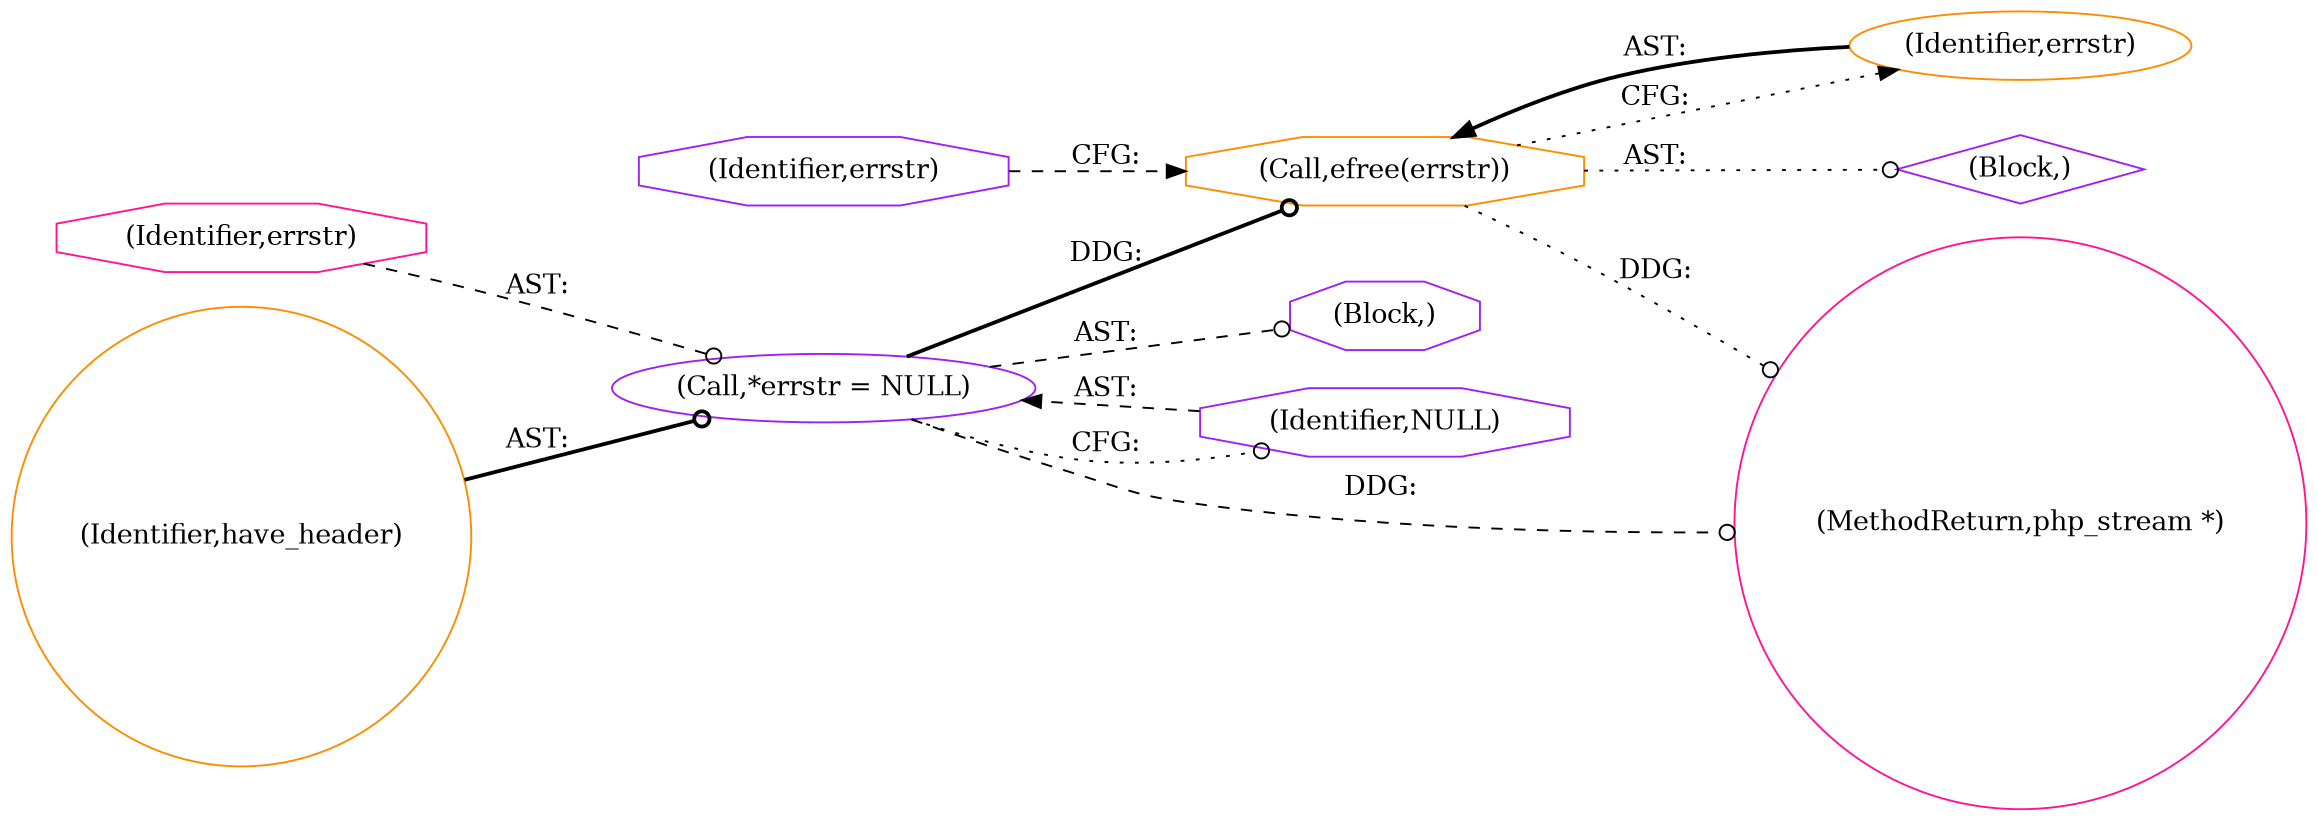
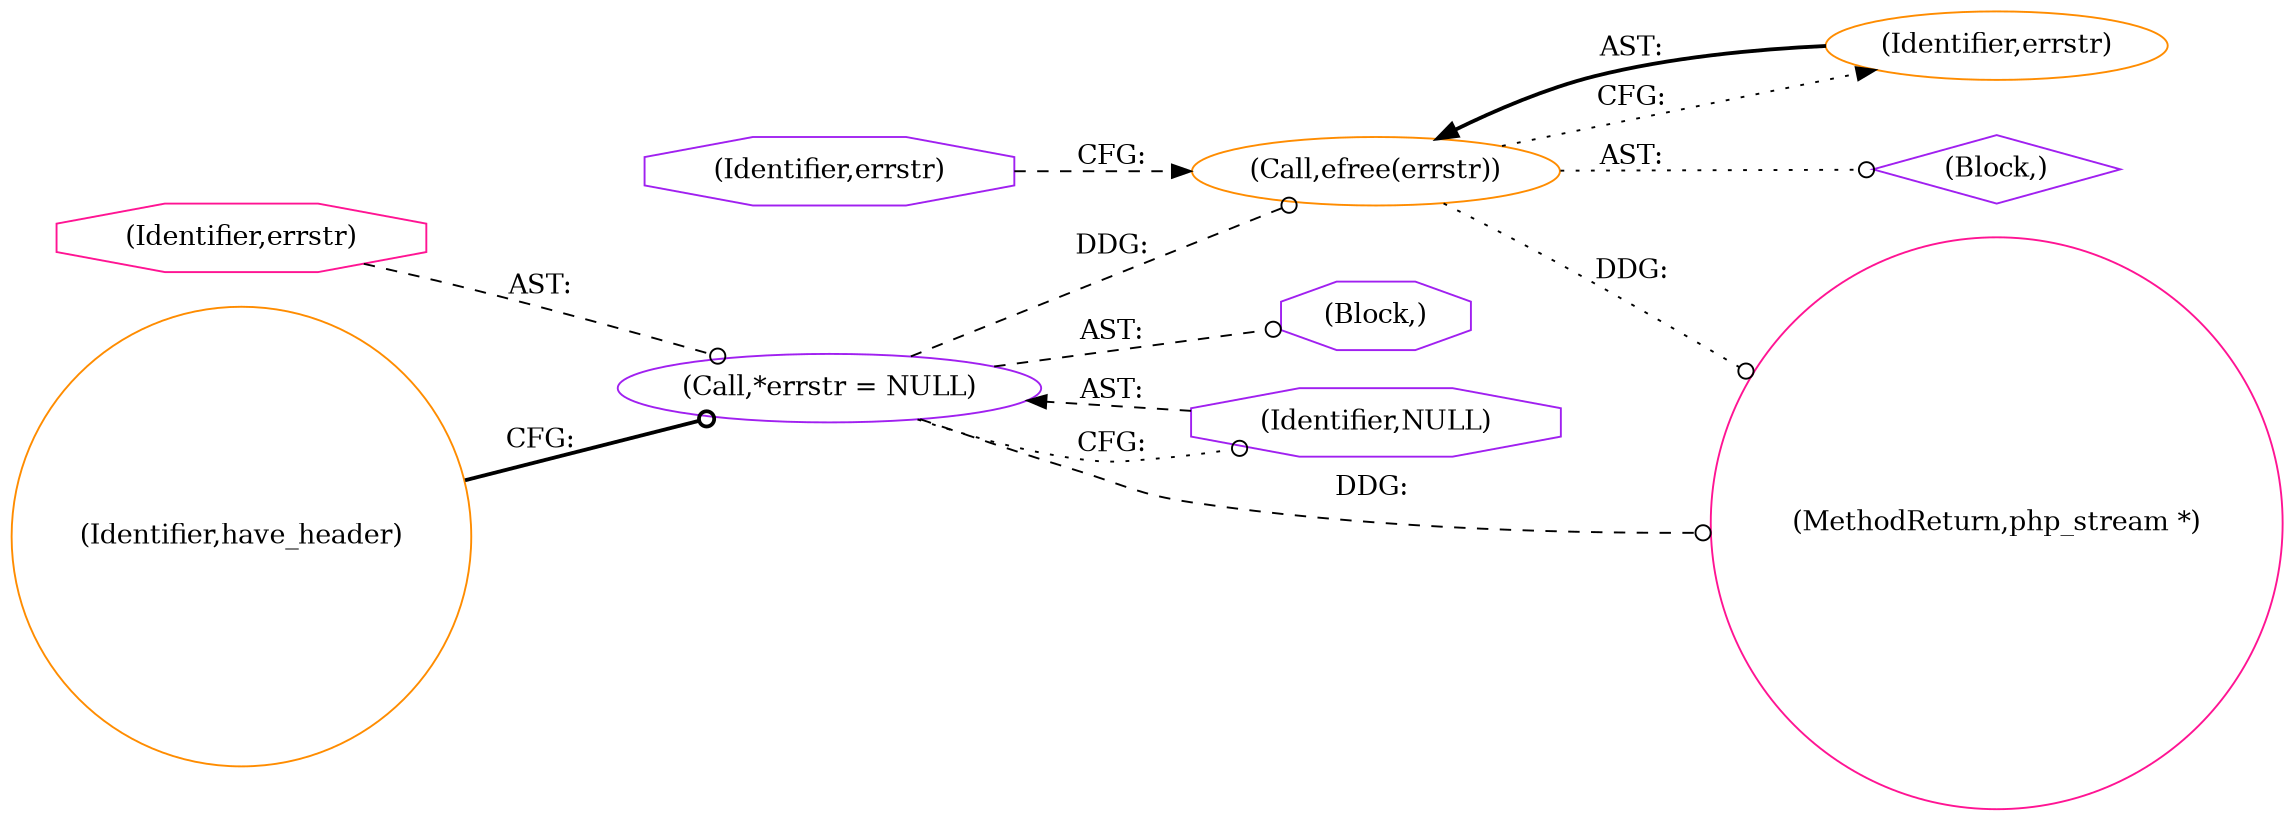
(1385, 171) -> (1376, 171)
(1094, 284) -> (1096, 282)
(542, 440) -> (545, 440)
